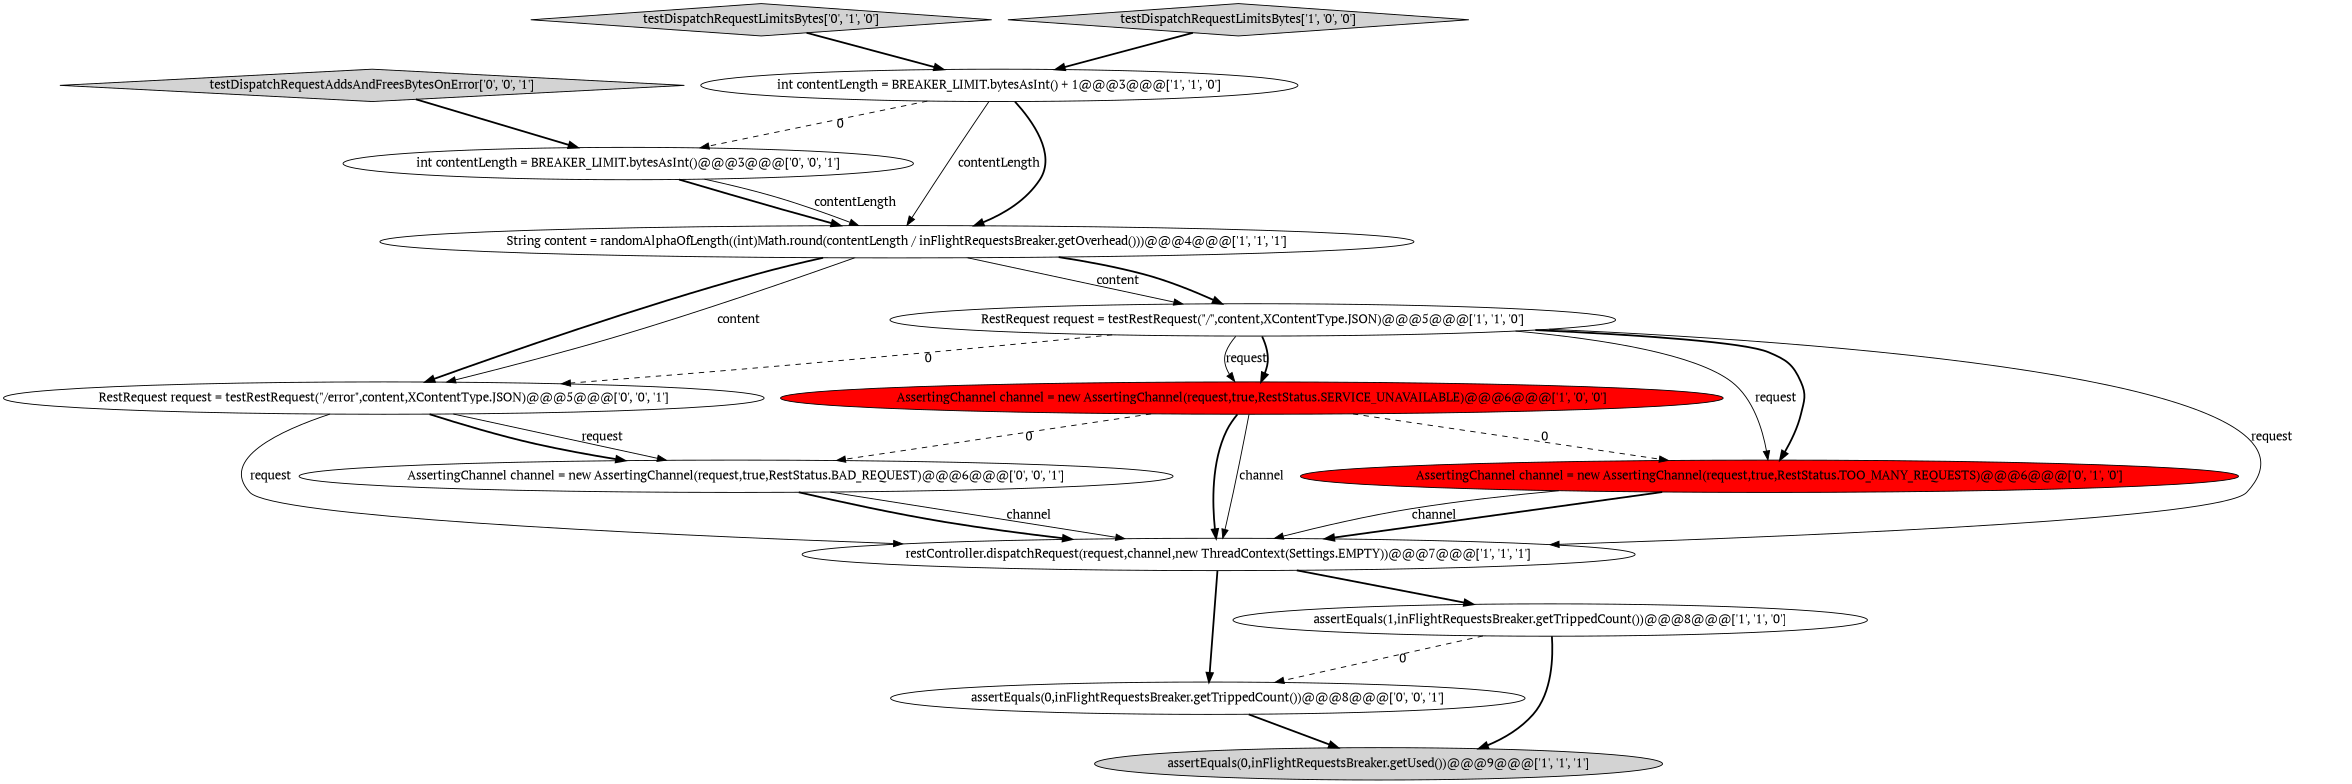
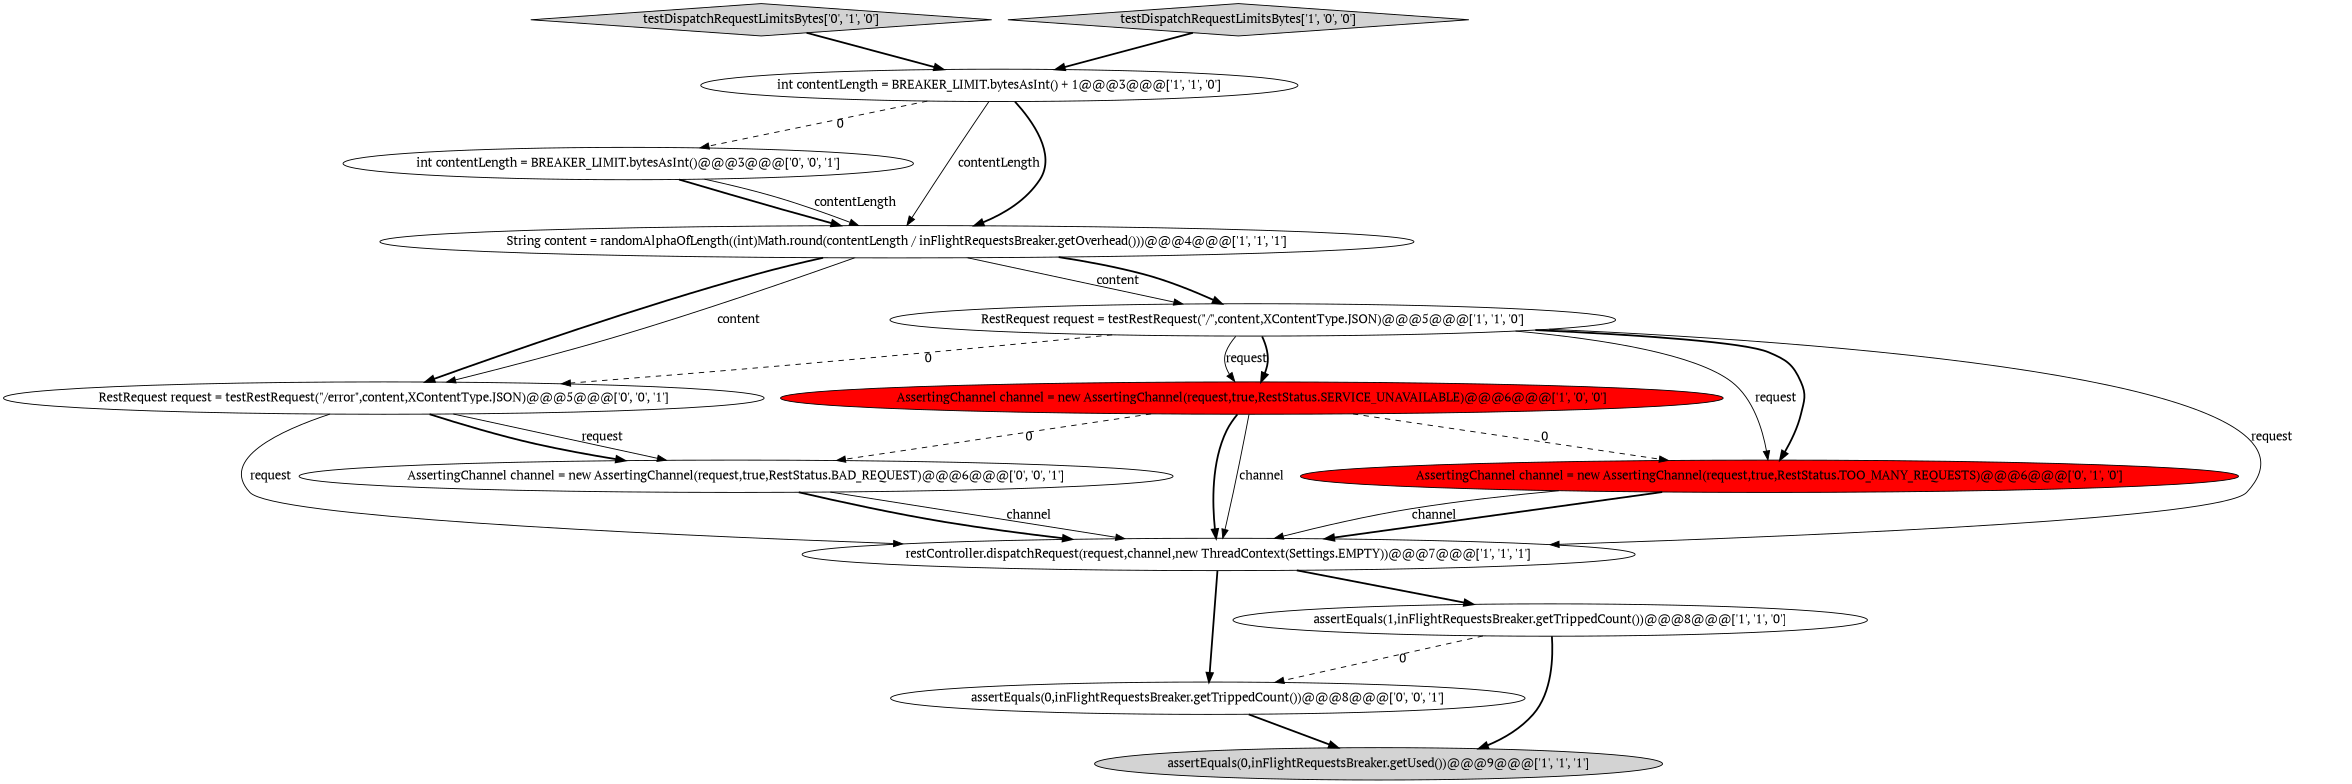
(372, 85) -> none
